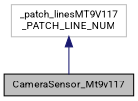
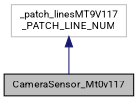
(69, 85) -> (69, 85)
